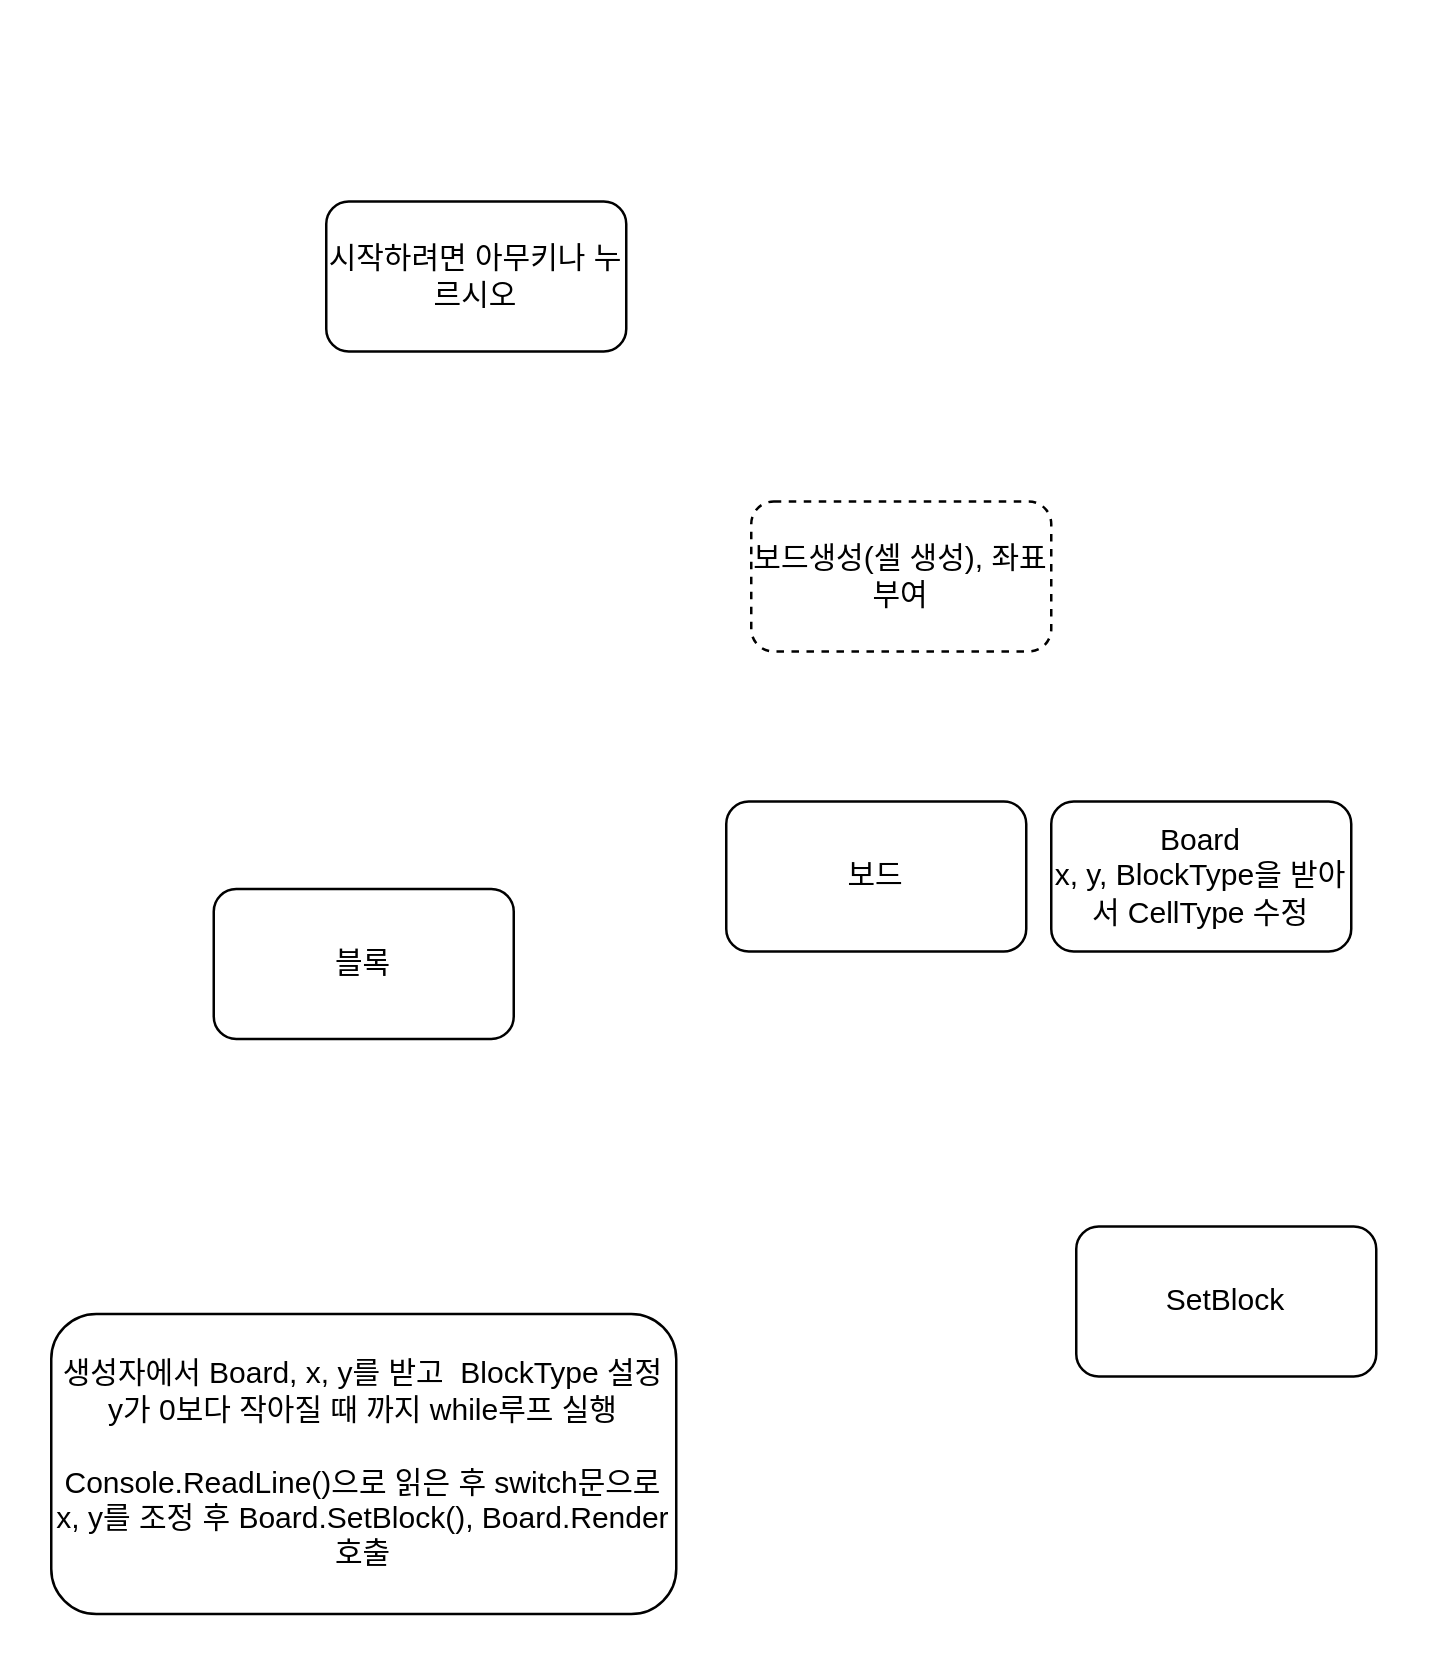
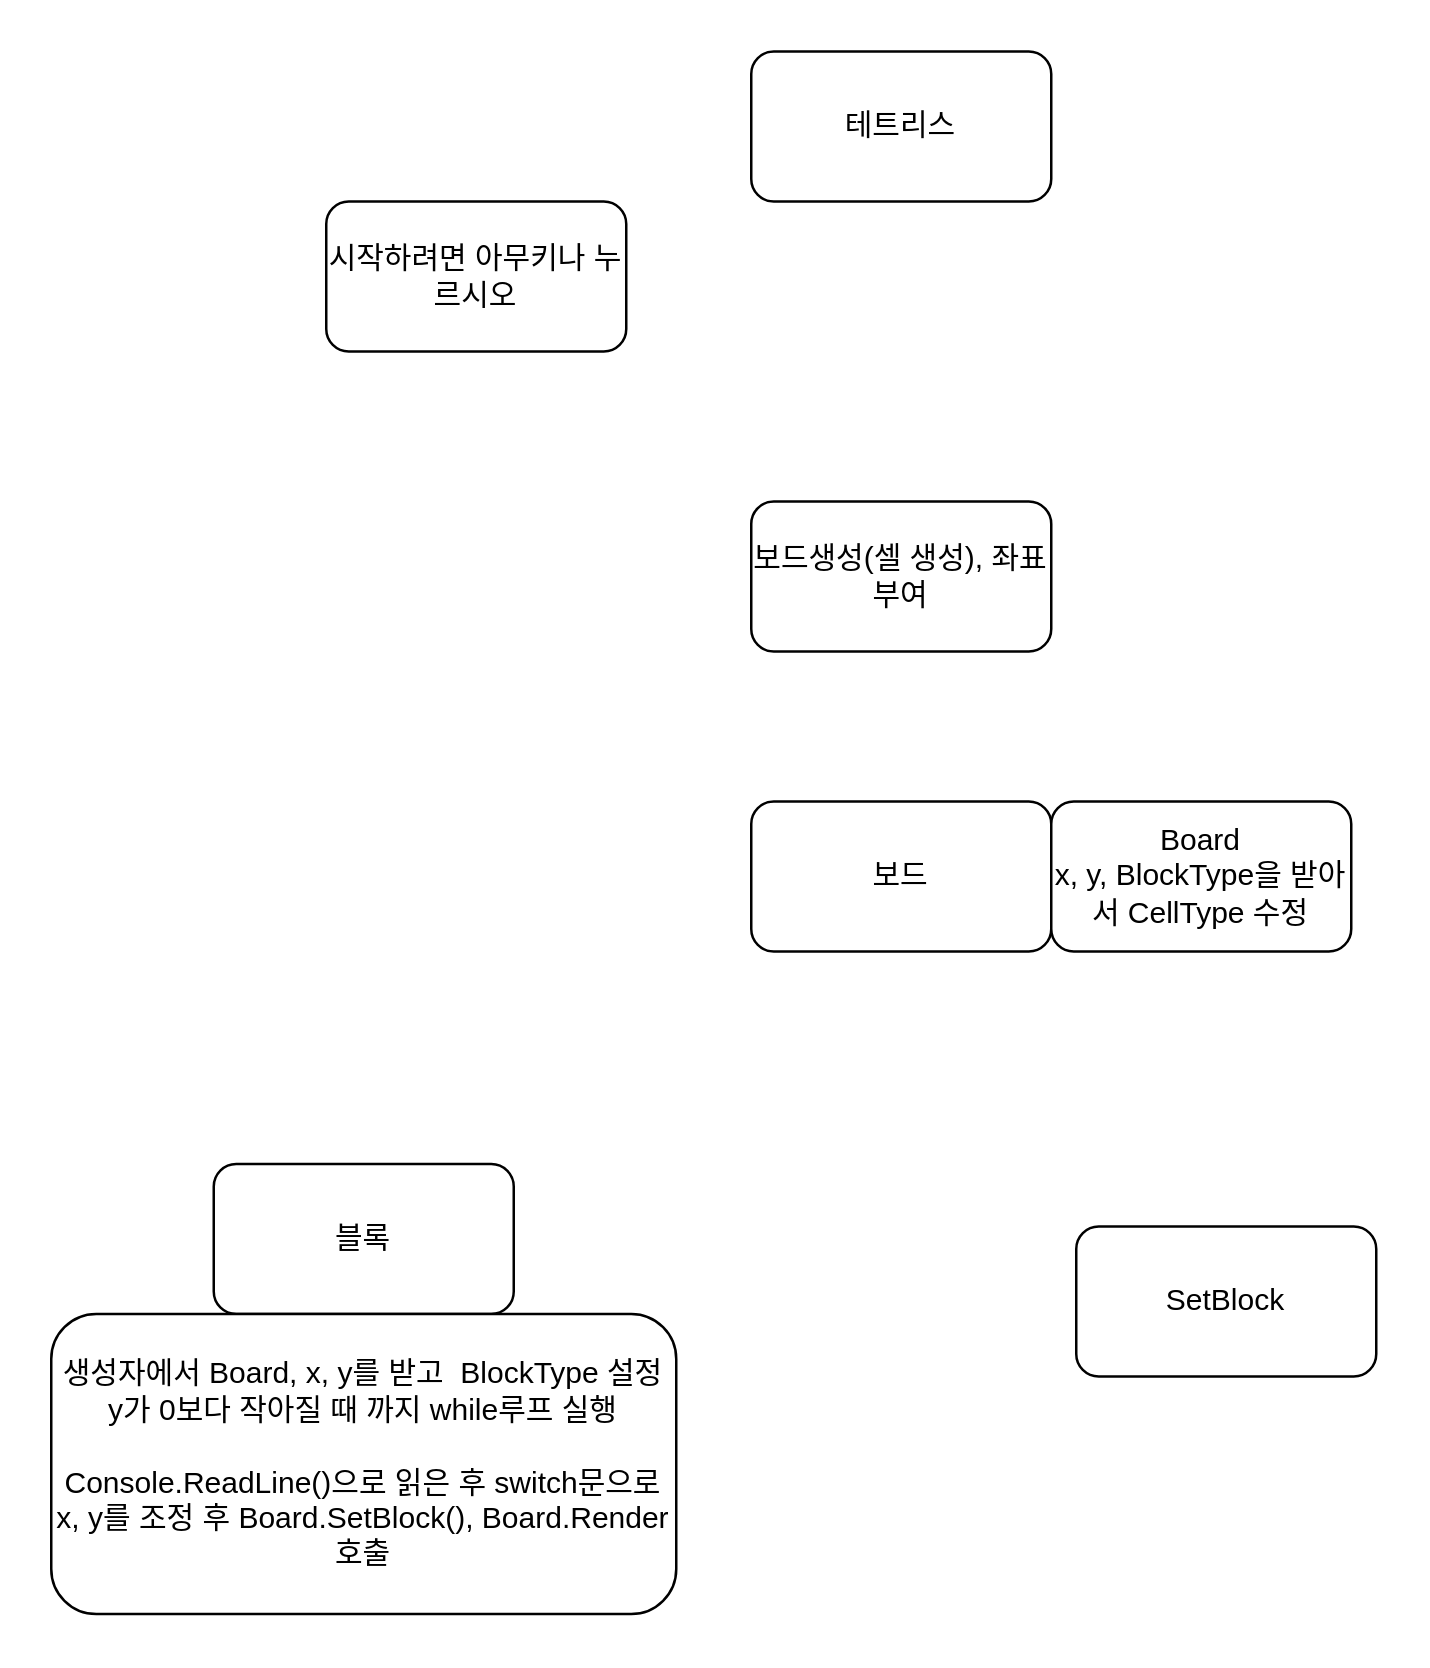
none -> (901, 126)
(901, 576) -> (901, 576)
(876, 876) -> (901, 876)
(364, 964) -> (364, 1239)
